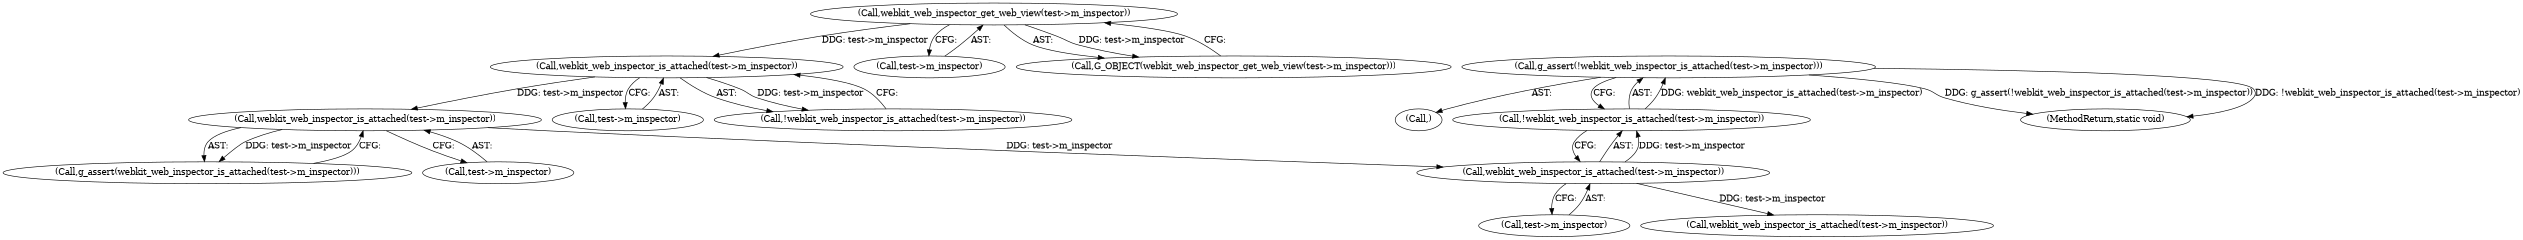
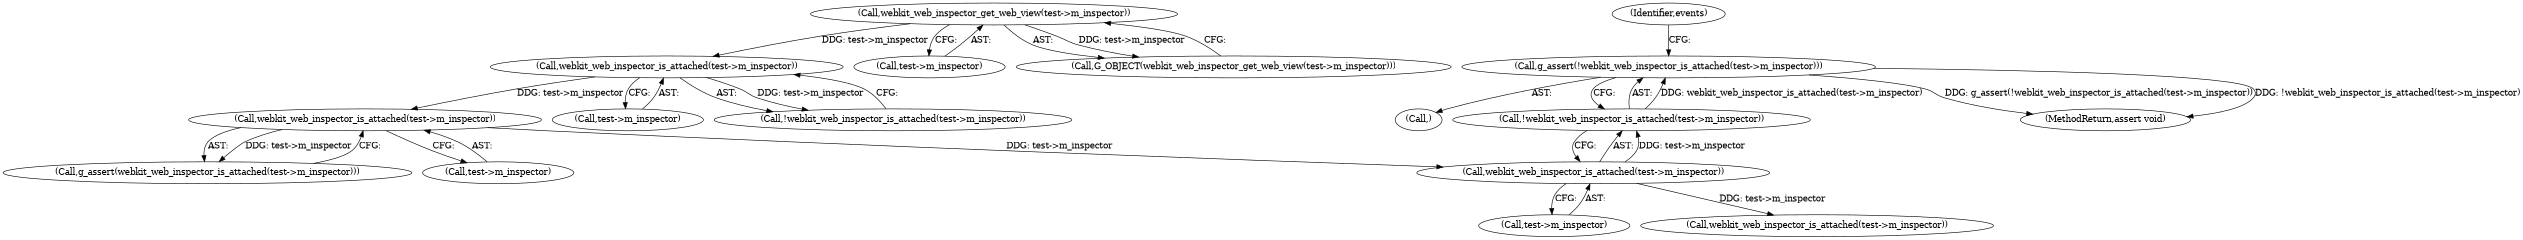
none -> (1669, 14)
(2105, 120) -> (2105, 120)
